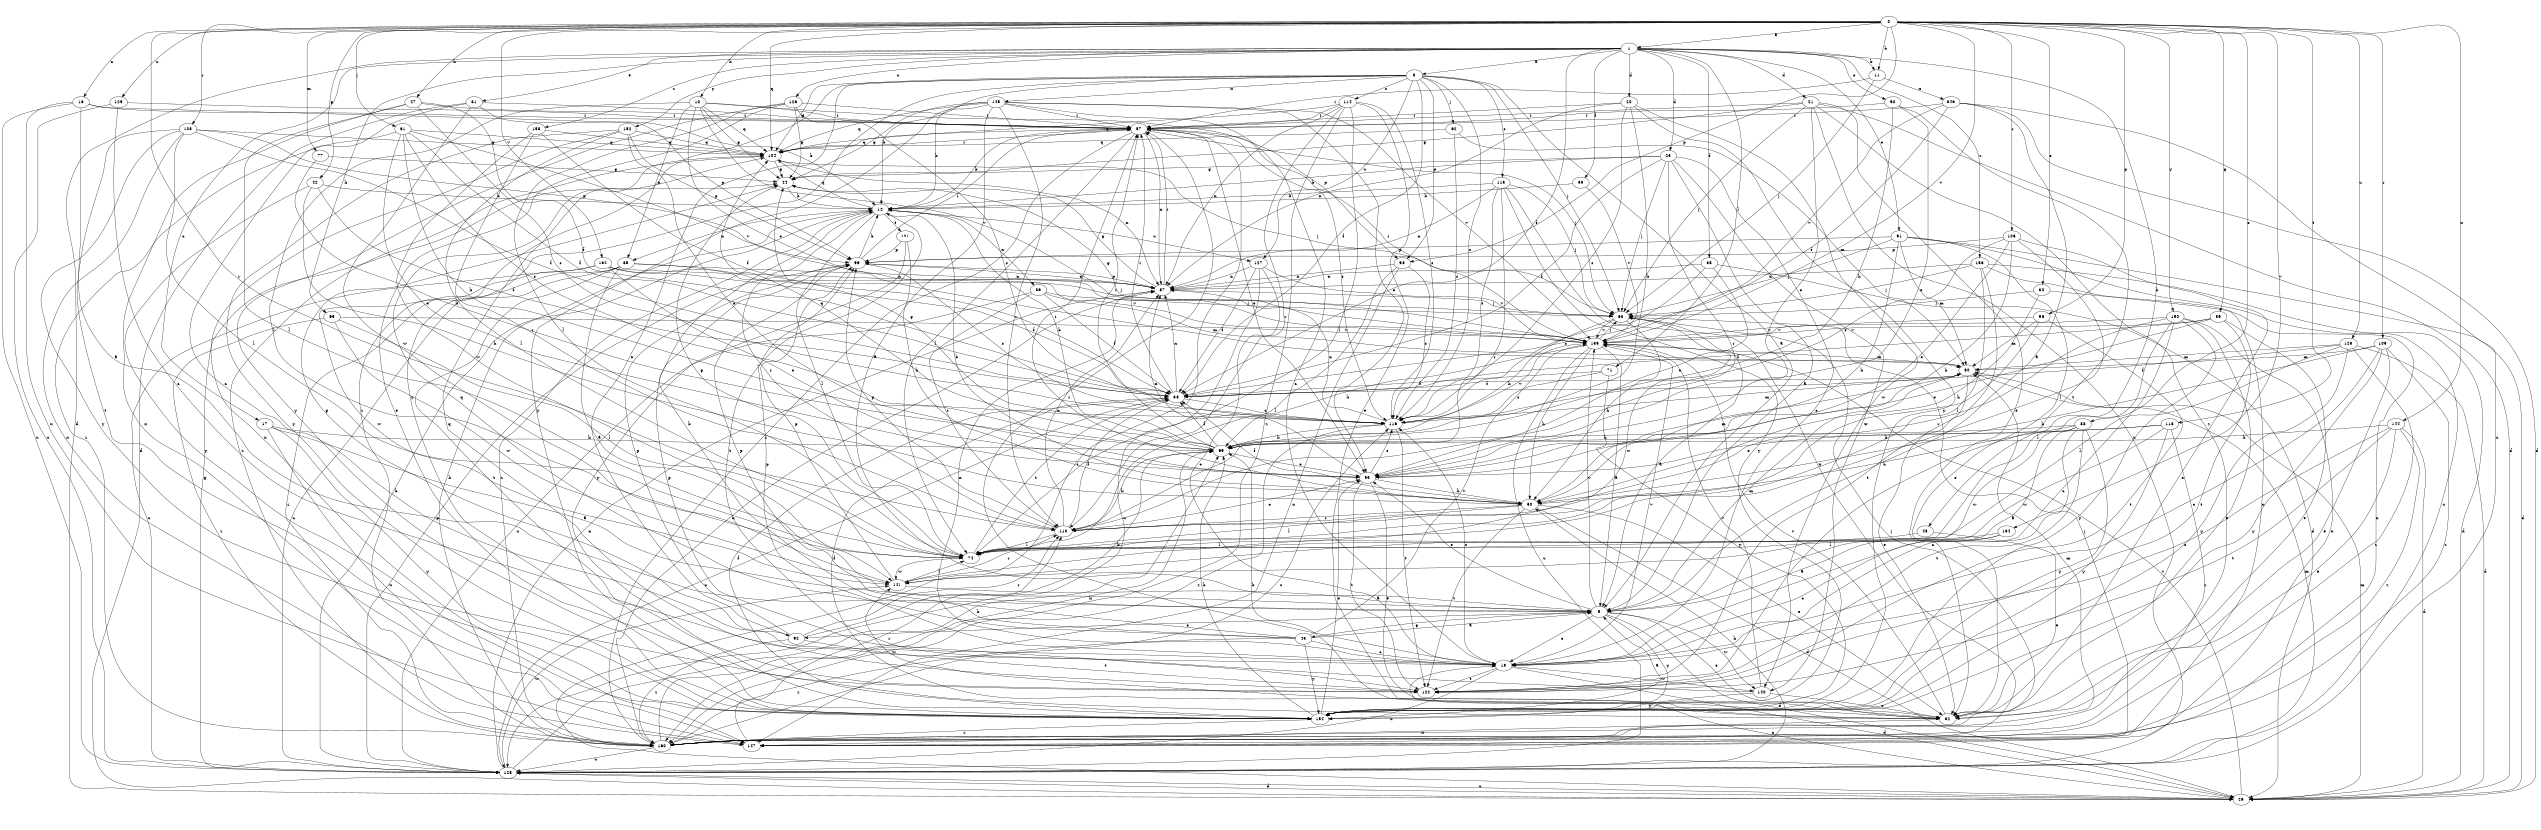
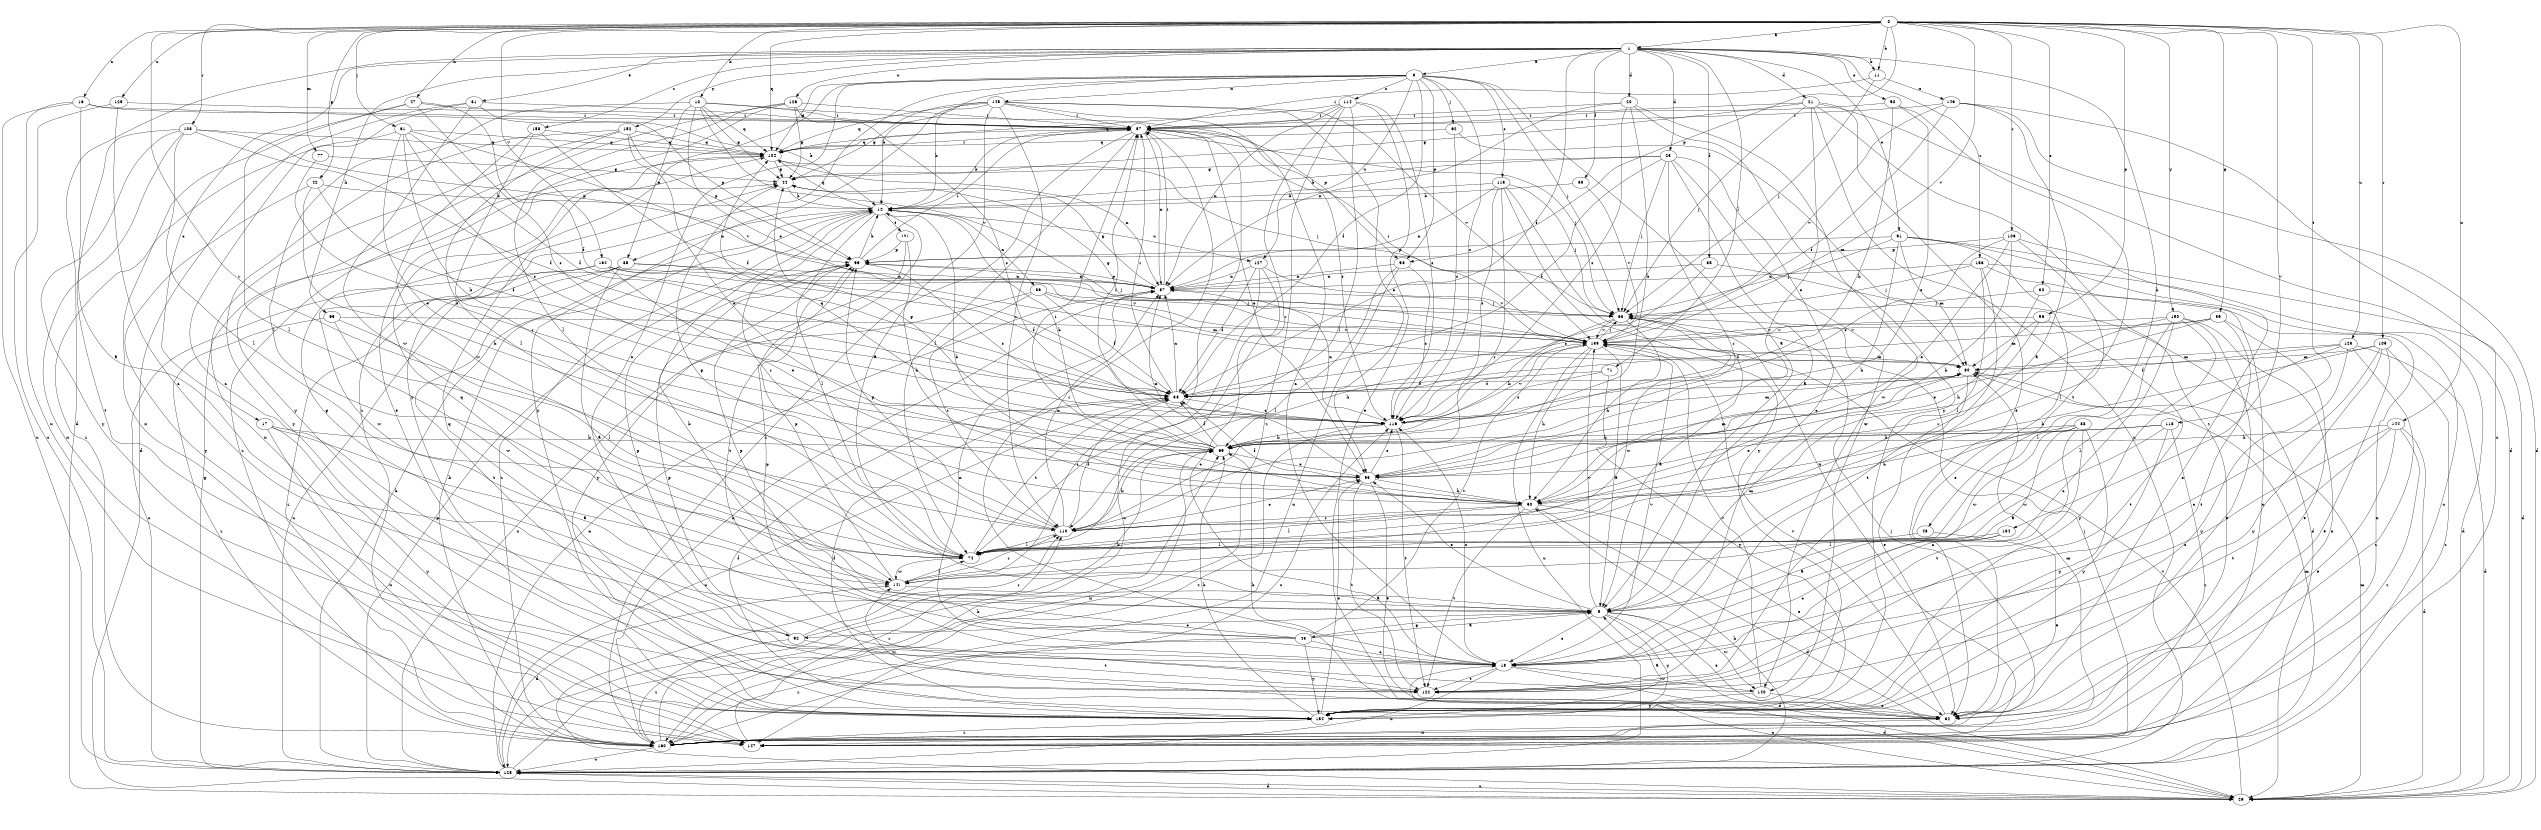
(2247, 100) -> none
(1951, 102) -> (1951, 102)
(1601, 396) -> none
(537, 679) -> (537, 679)
